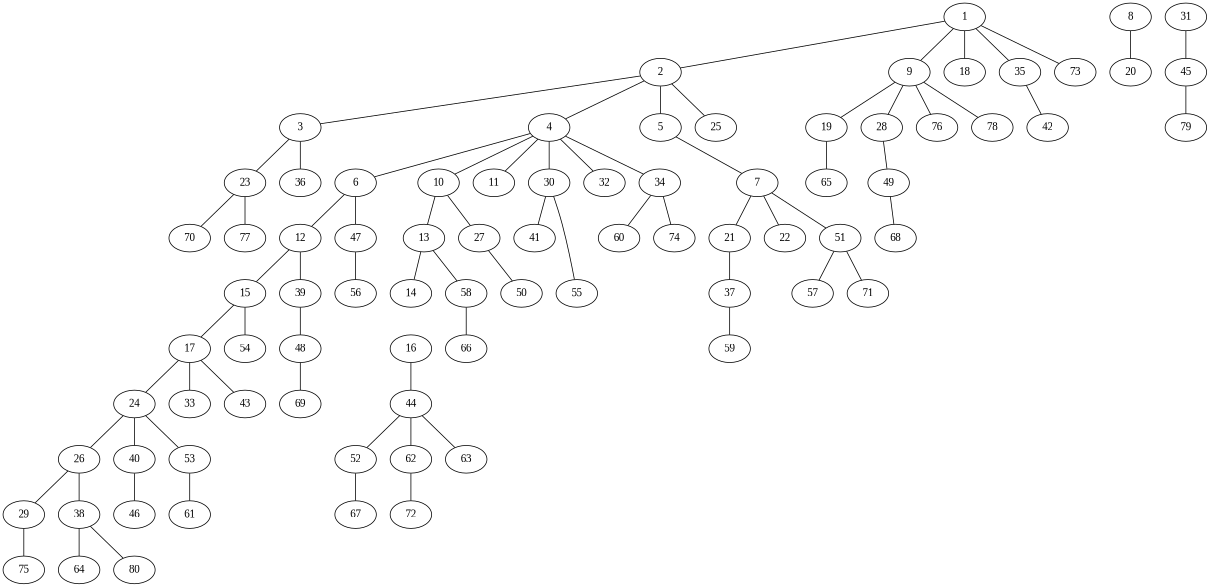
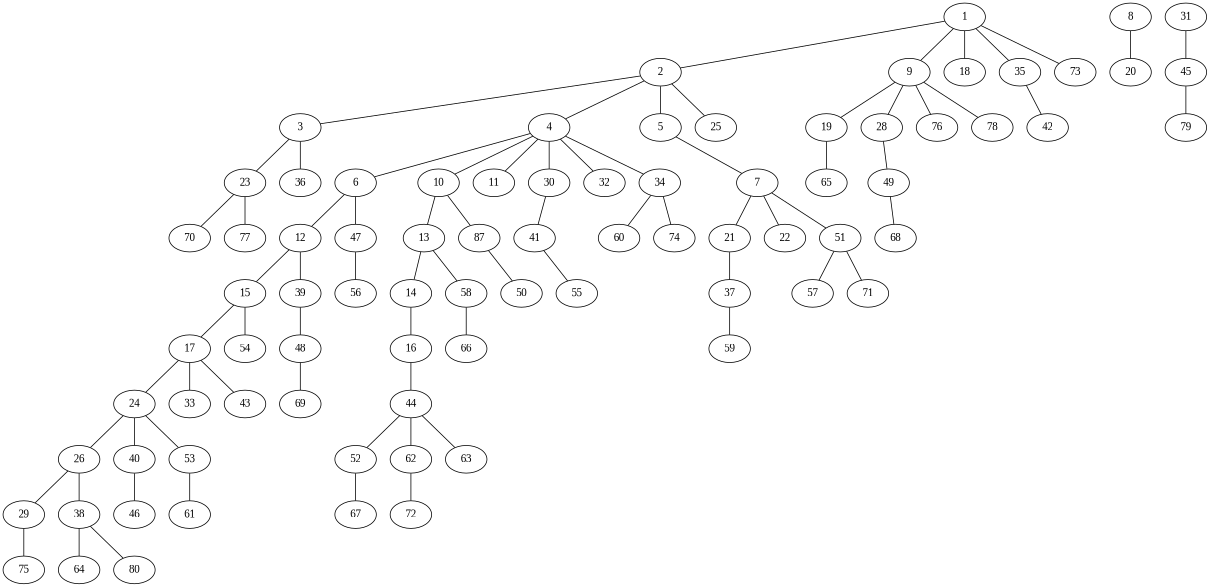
(566, 237) -> (556, 266)
(479, 238) -> (479, 238)
none -> (411, 321)
